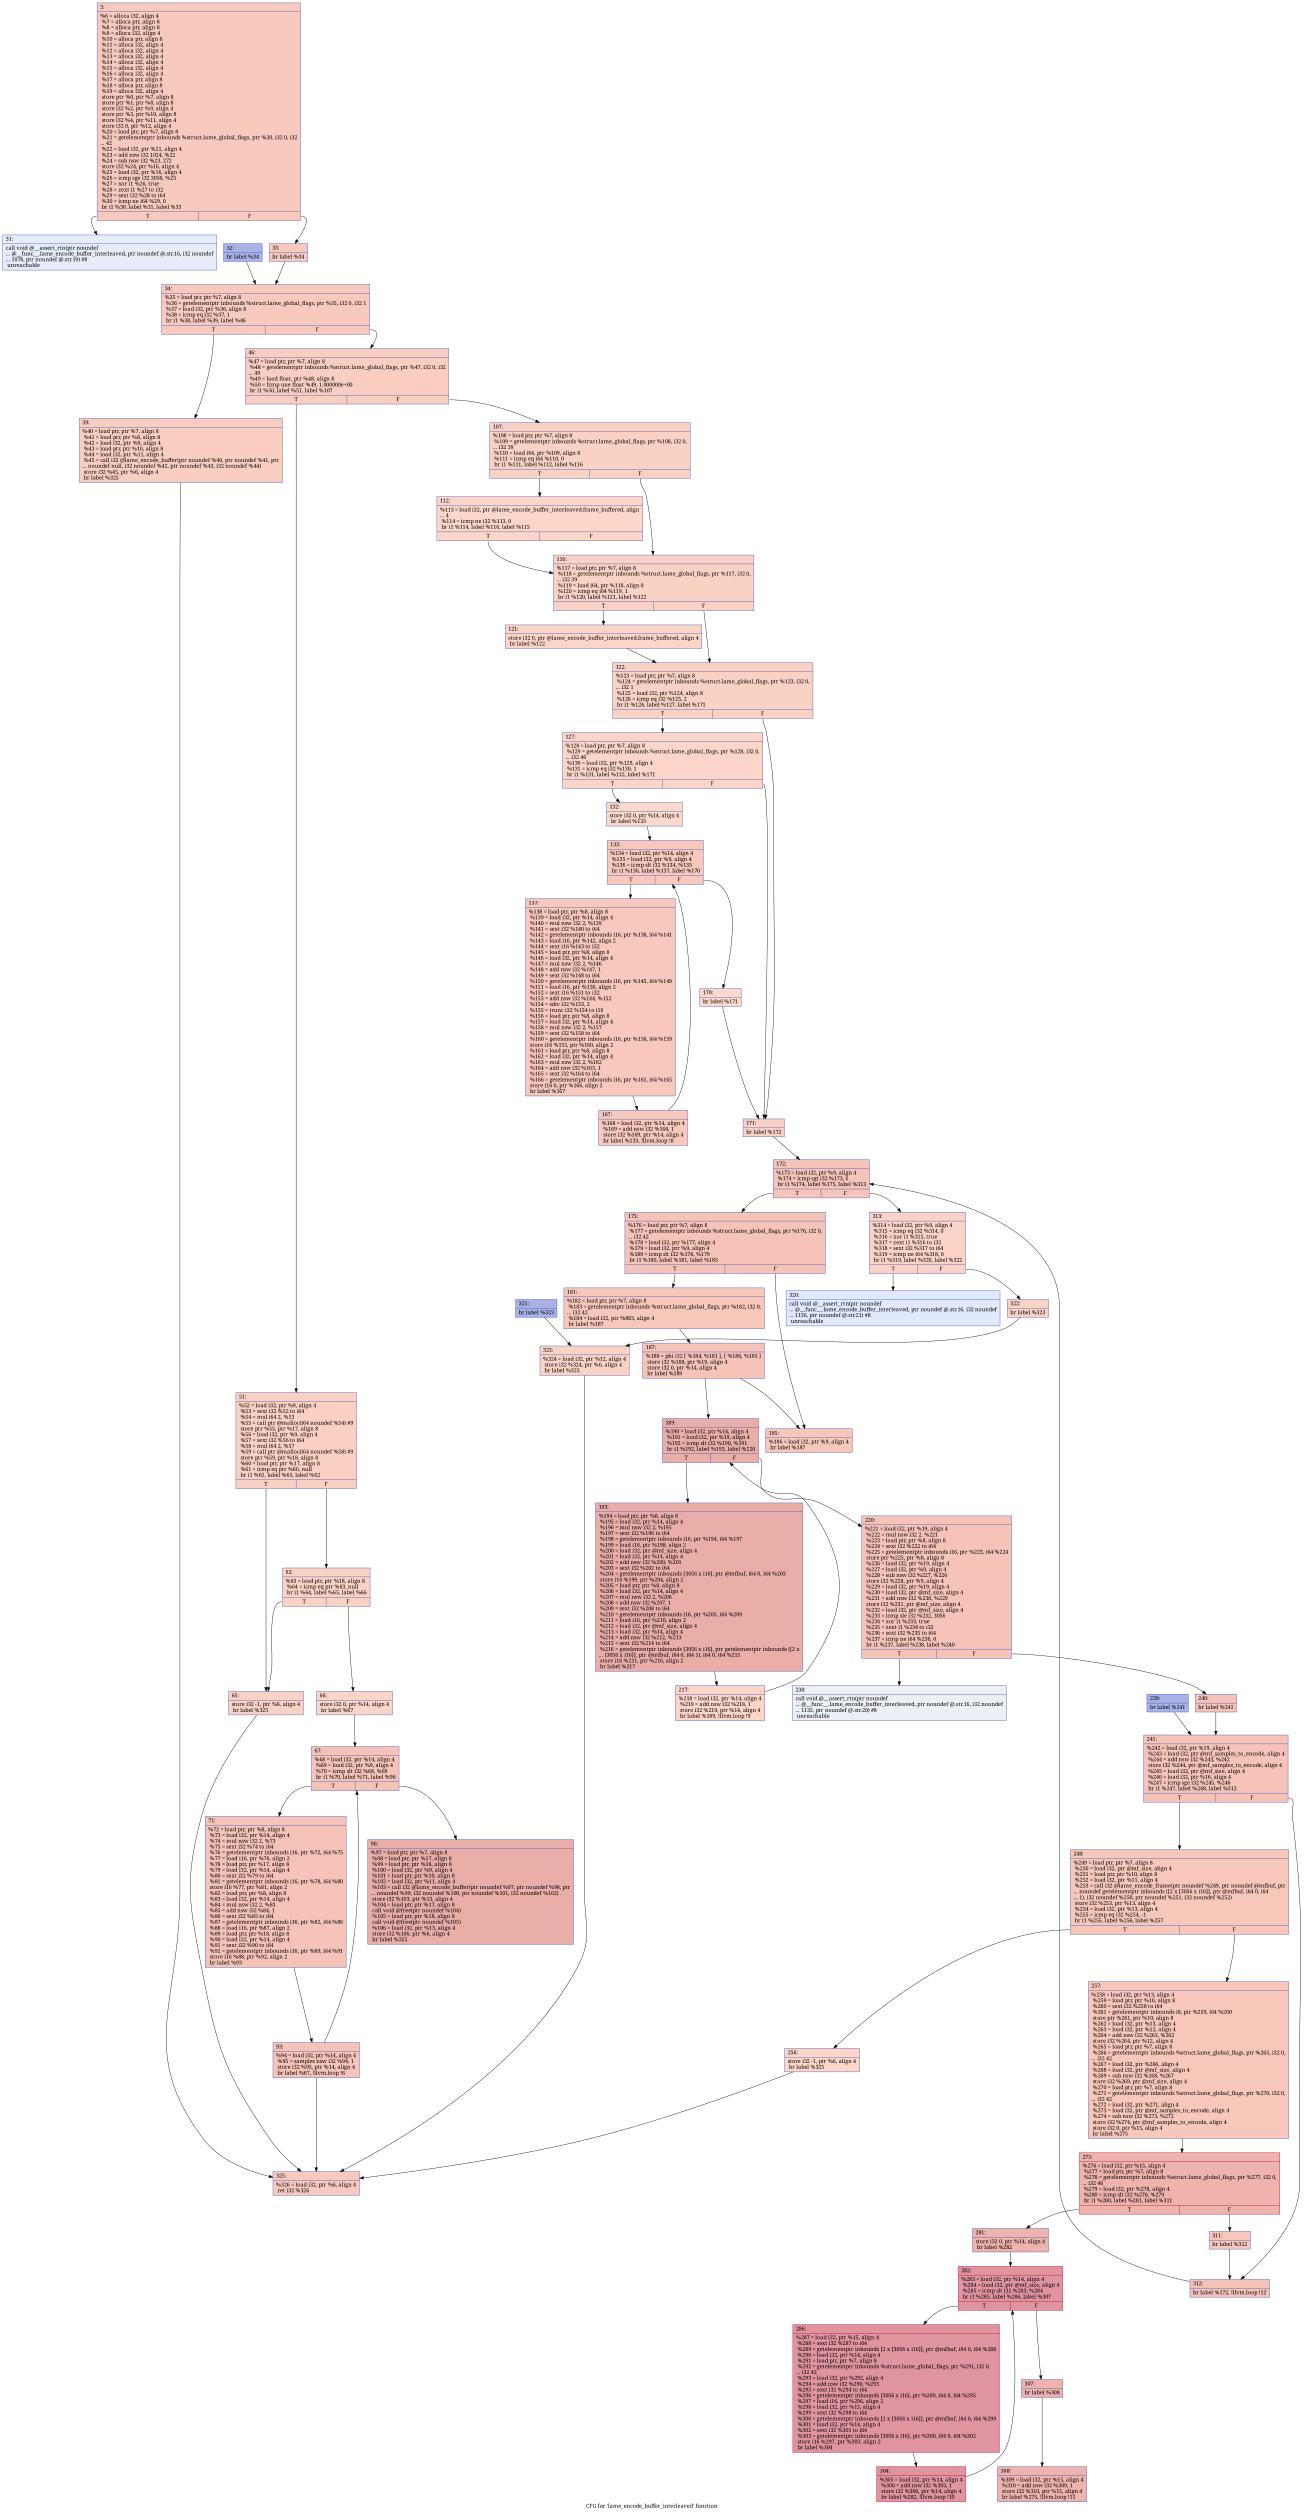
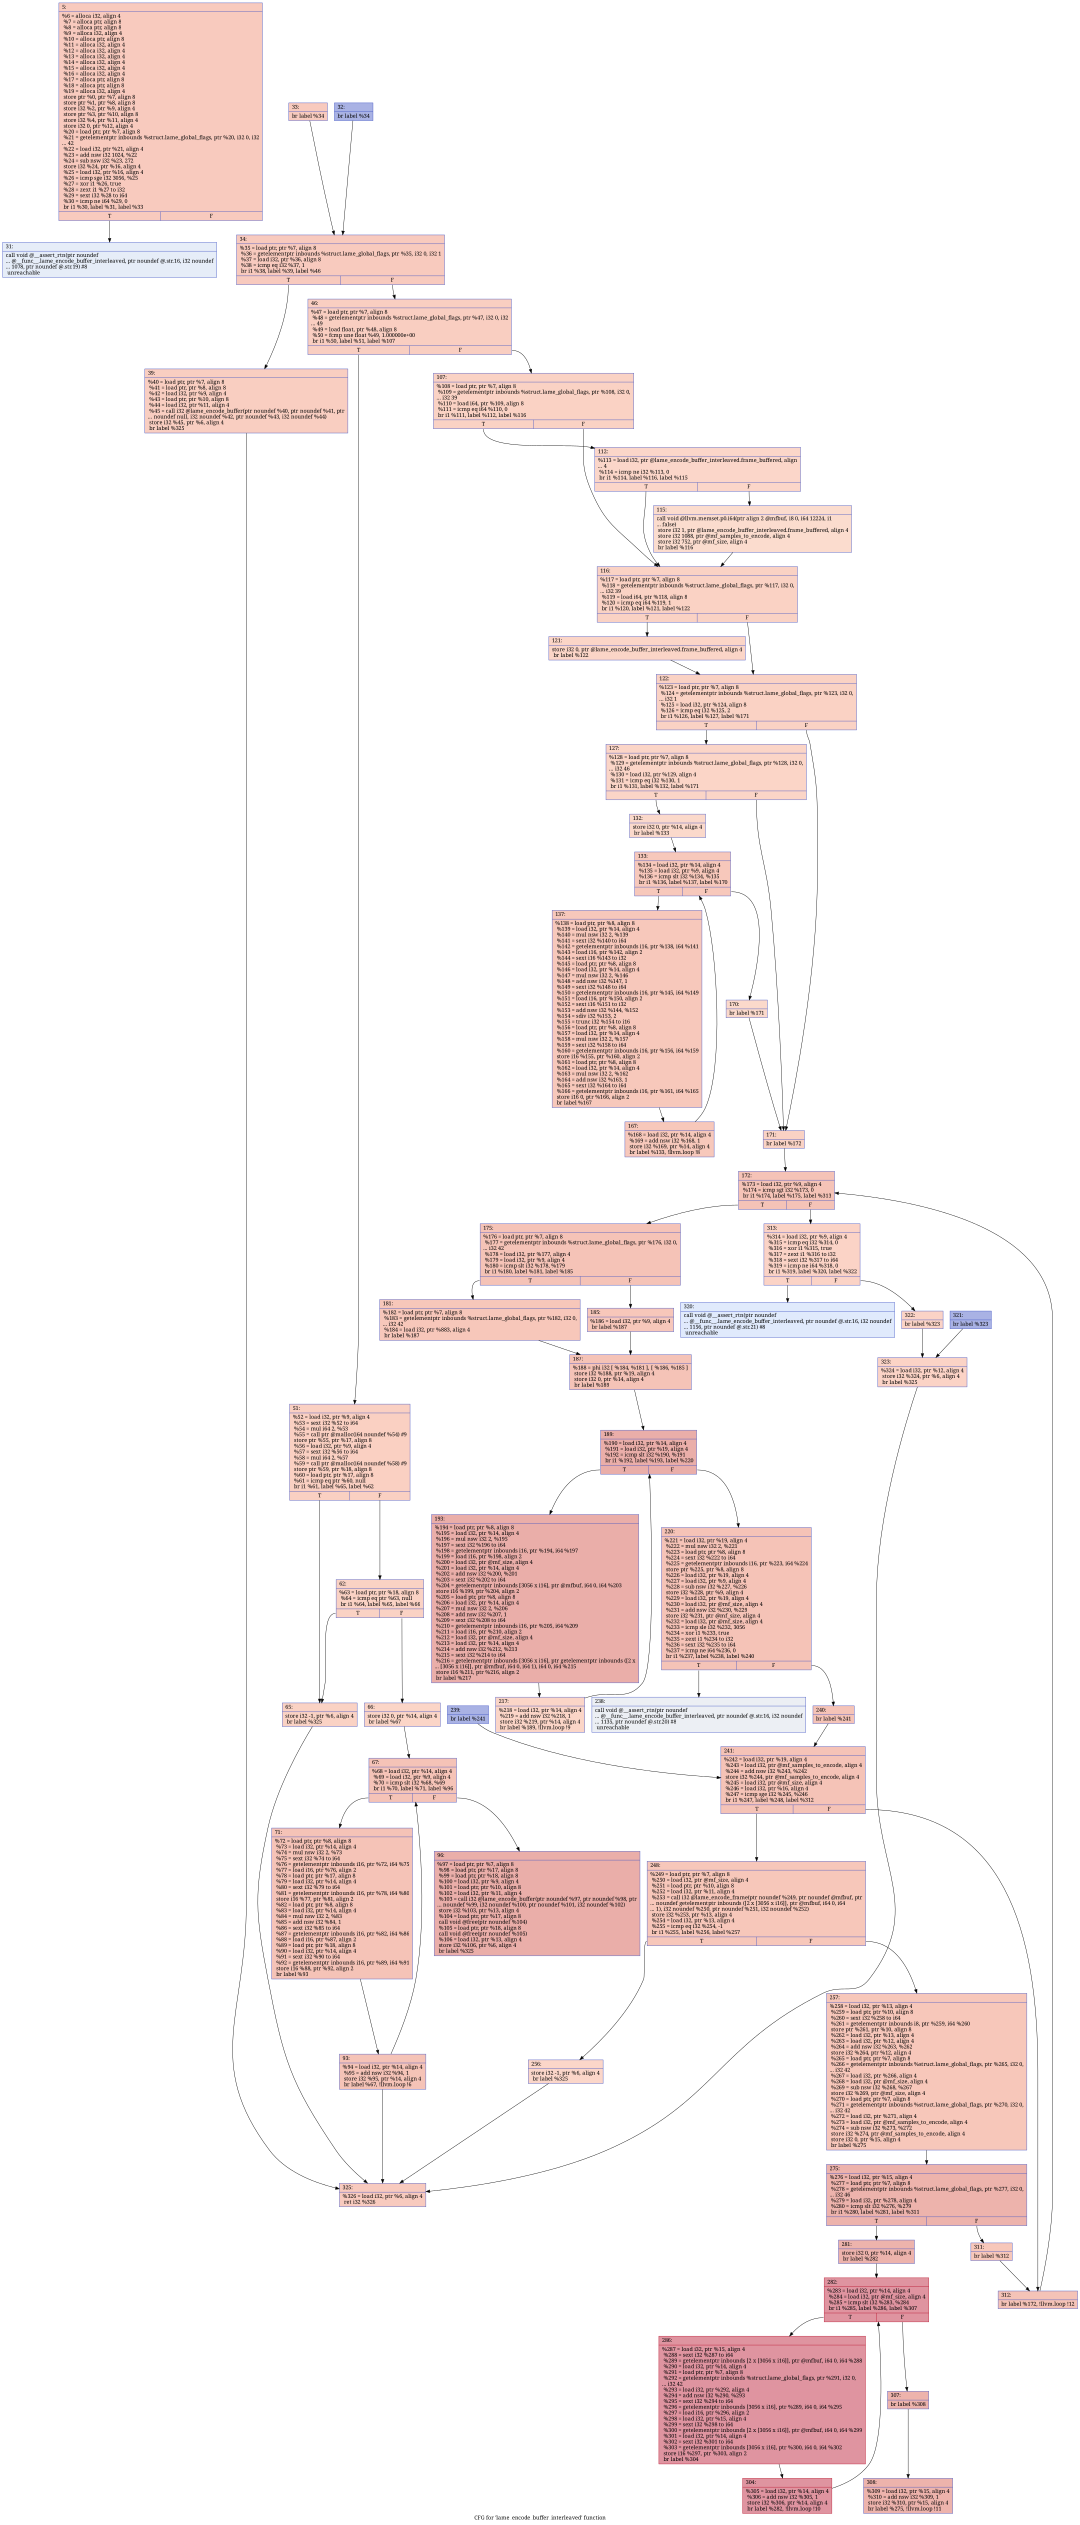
(305, 228) -> none
none -> (753, 529)
(771, 1399) -> (631, 1341)
(315, 2061) -> (376, 2073)
(1180, 2183) -> (927, 2195)
